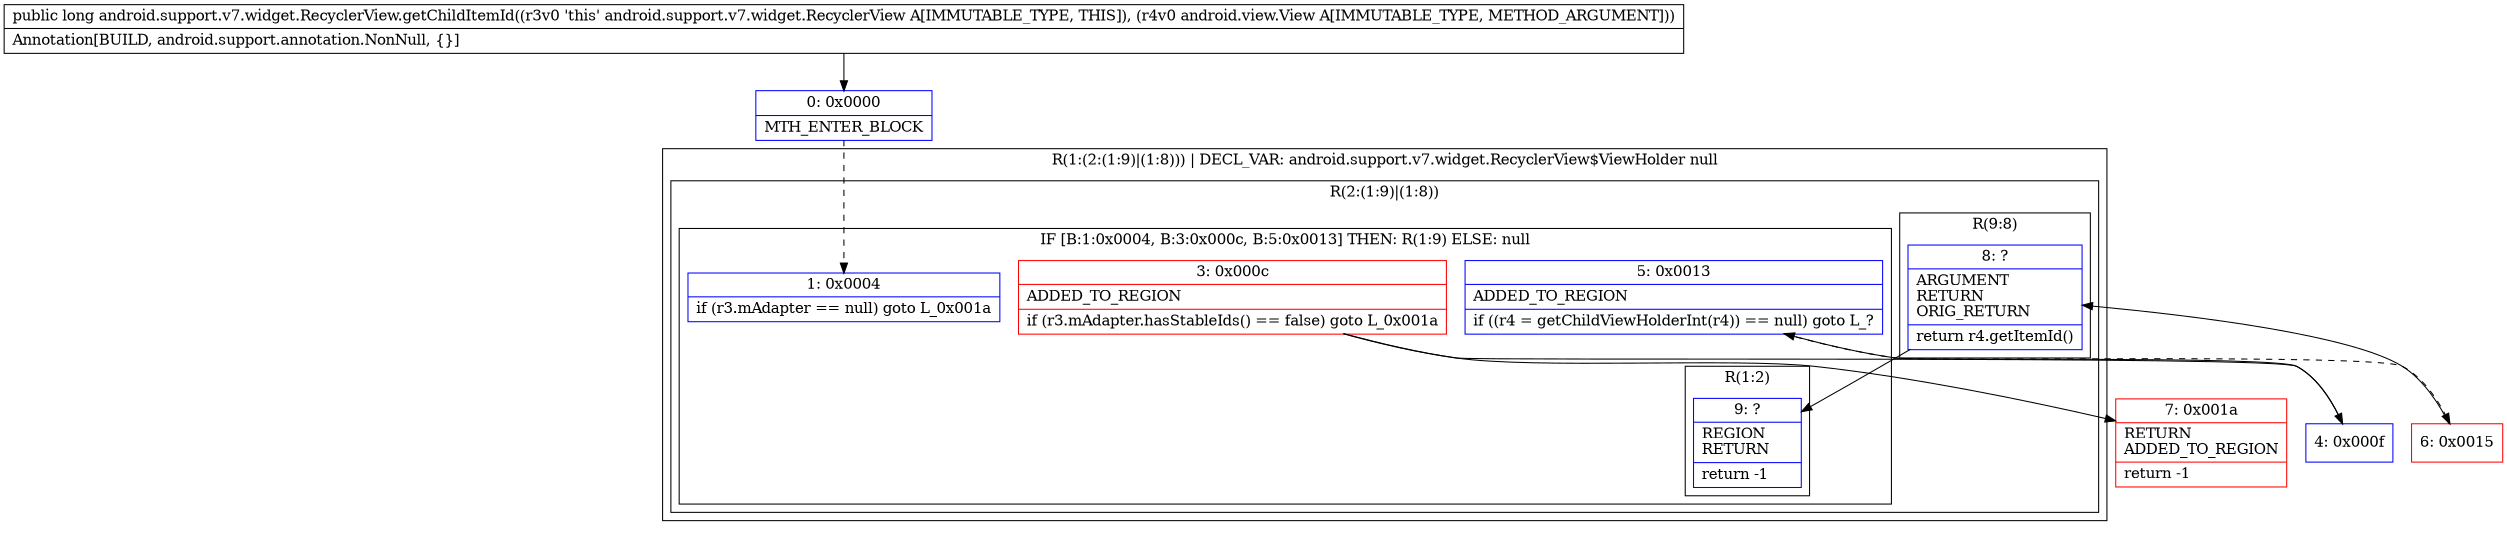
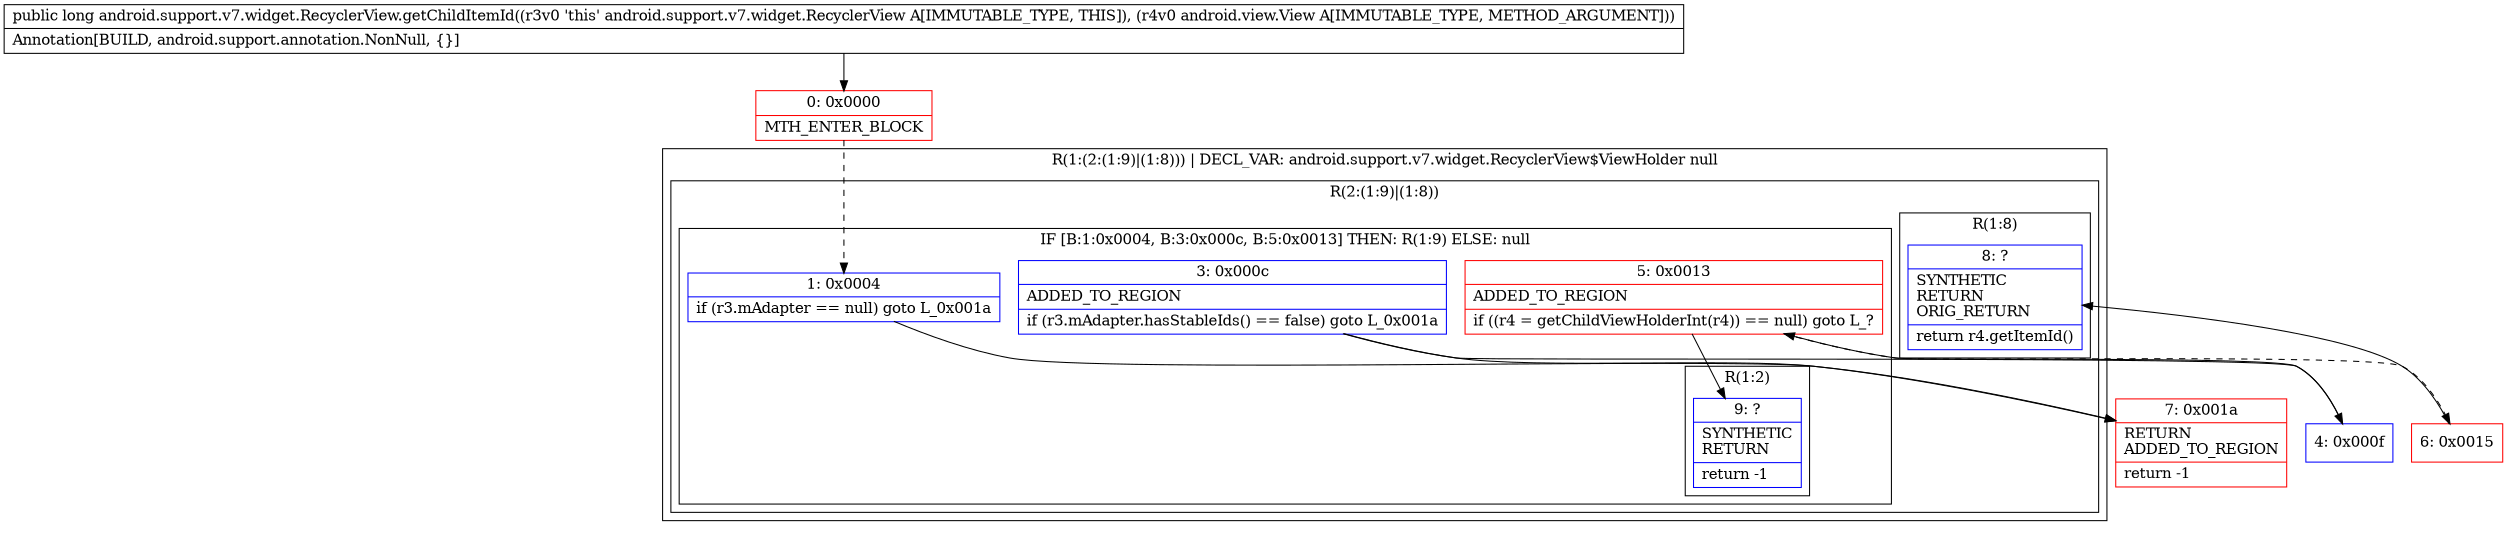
(844, 116) -> (844, 116)
(1995, 225) -> (1995, 225)
(1963, 281) -> (1962, 281)
(1232, 297) -> (1232, 297)
(1674, 297) -> (1674, 297)
none -> (1438, 364)
(1858, 380) -> (1701, 352)
(1733, 434) -> (1747, 434)
